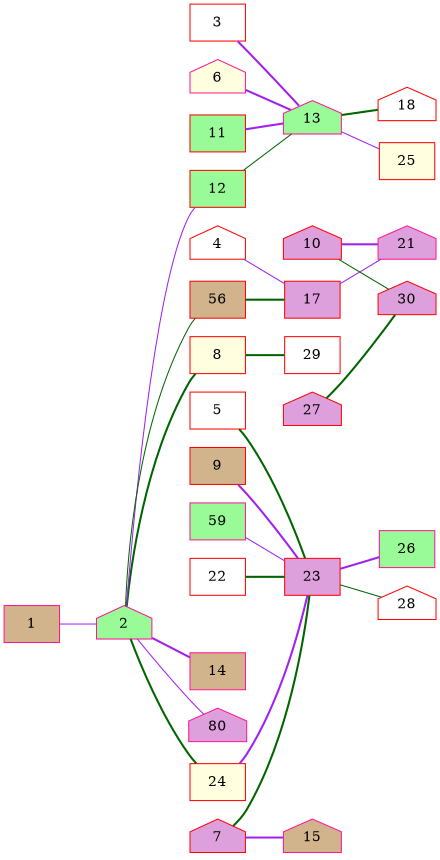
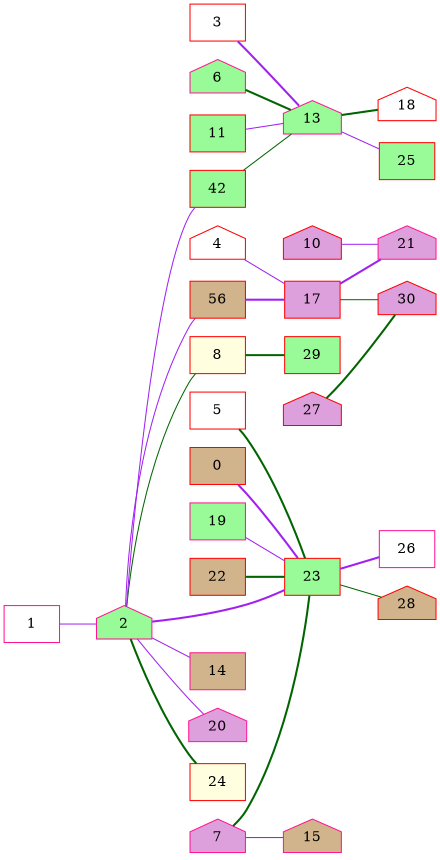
(218, 78) -> (218, 78)
(268, 100) -> (268, 100)
(264, 126) -> (264, 126)
(407, 161) -> (407, 161)
(218, 189) -> (218, 189)
(360, 244) -> (360, 244)
(367, 268) -> (361, 272)
(366, 276) -> (359, 300)
(265, 300) -> (265, 300)
(312, 355) -> (312, 355)
(151, 429) -> (151, 429)
(218, 466) -> (218, 466)
(148, 486) -> (148, 486)
(218, 521) -> (218, 521)
(407, 549) -> (407, 549)
(218, 577) -> (218, 577)
(312, 577) -> (312, 577)
(407, 605) -> (407, 605)
(32, 624) -> (32, 624)
(171, 648) -> (171, 648)
(281, 683) -> (220, 611)
(218, 727) -> (218, 727)
(218, 838) -> (218, 838)
(264, 838) -> (264, 838)
